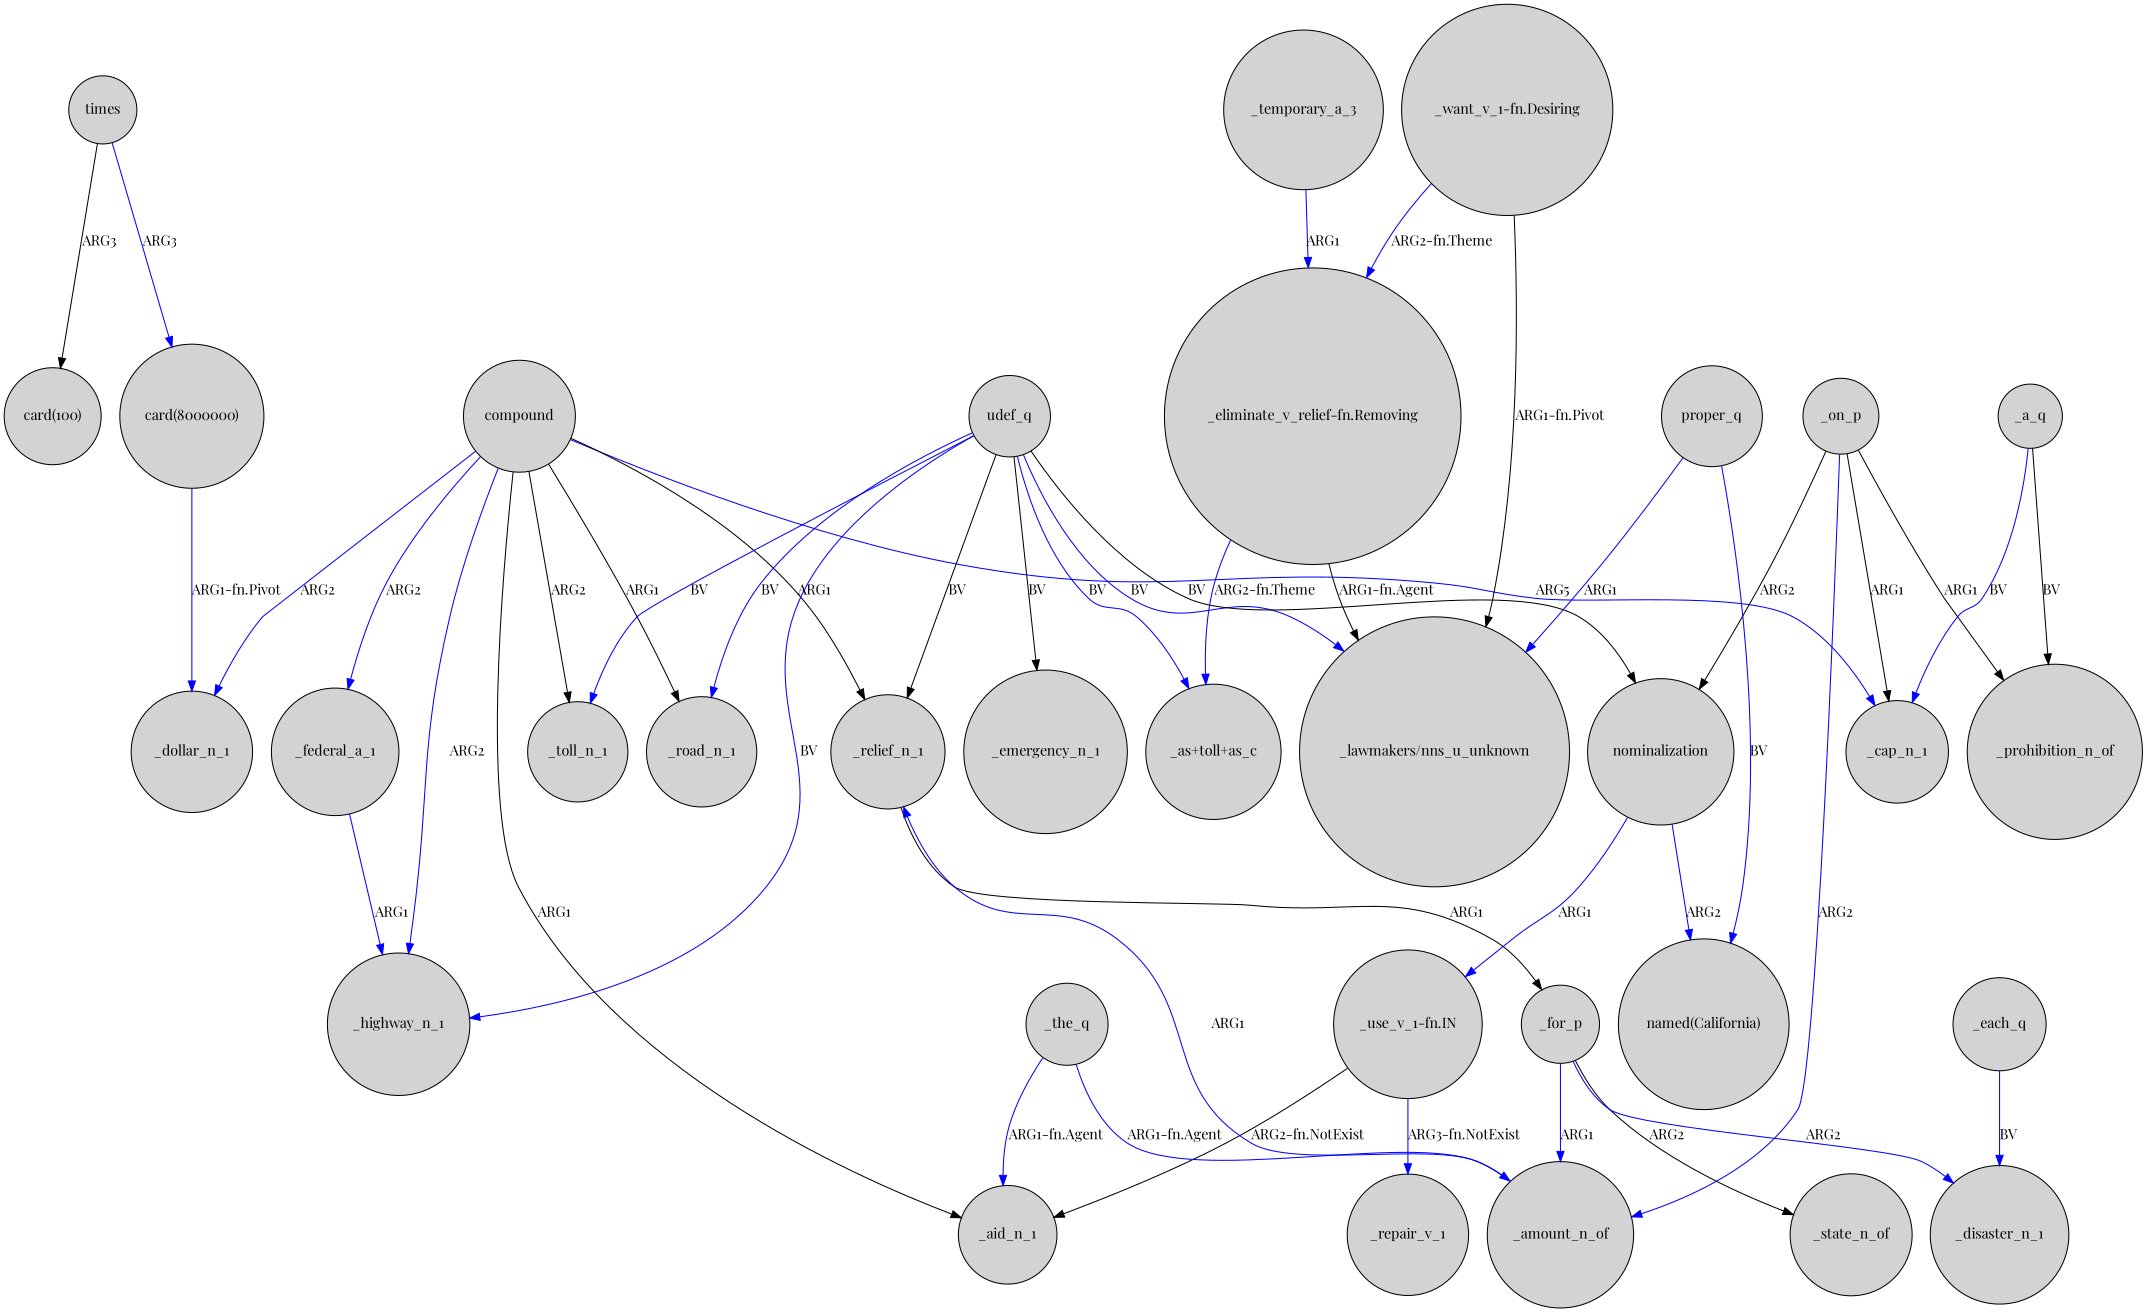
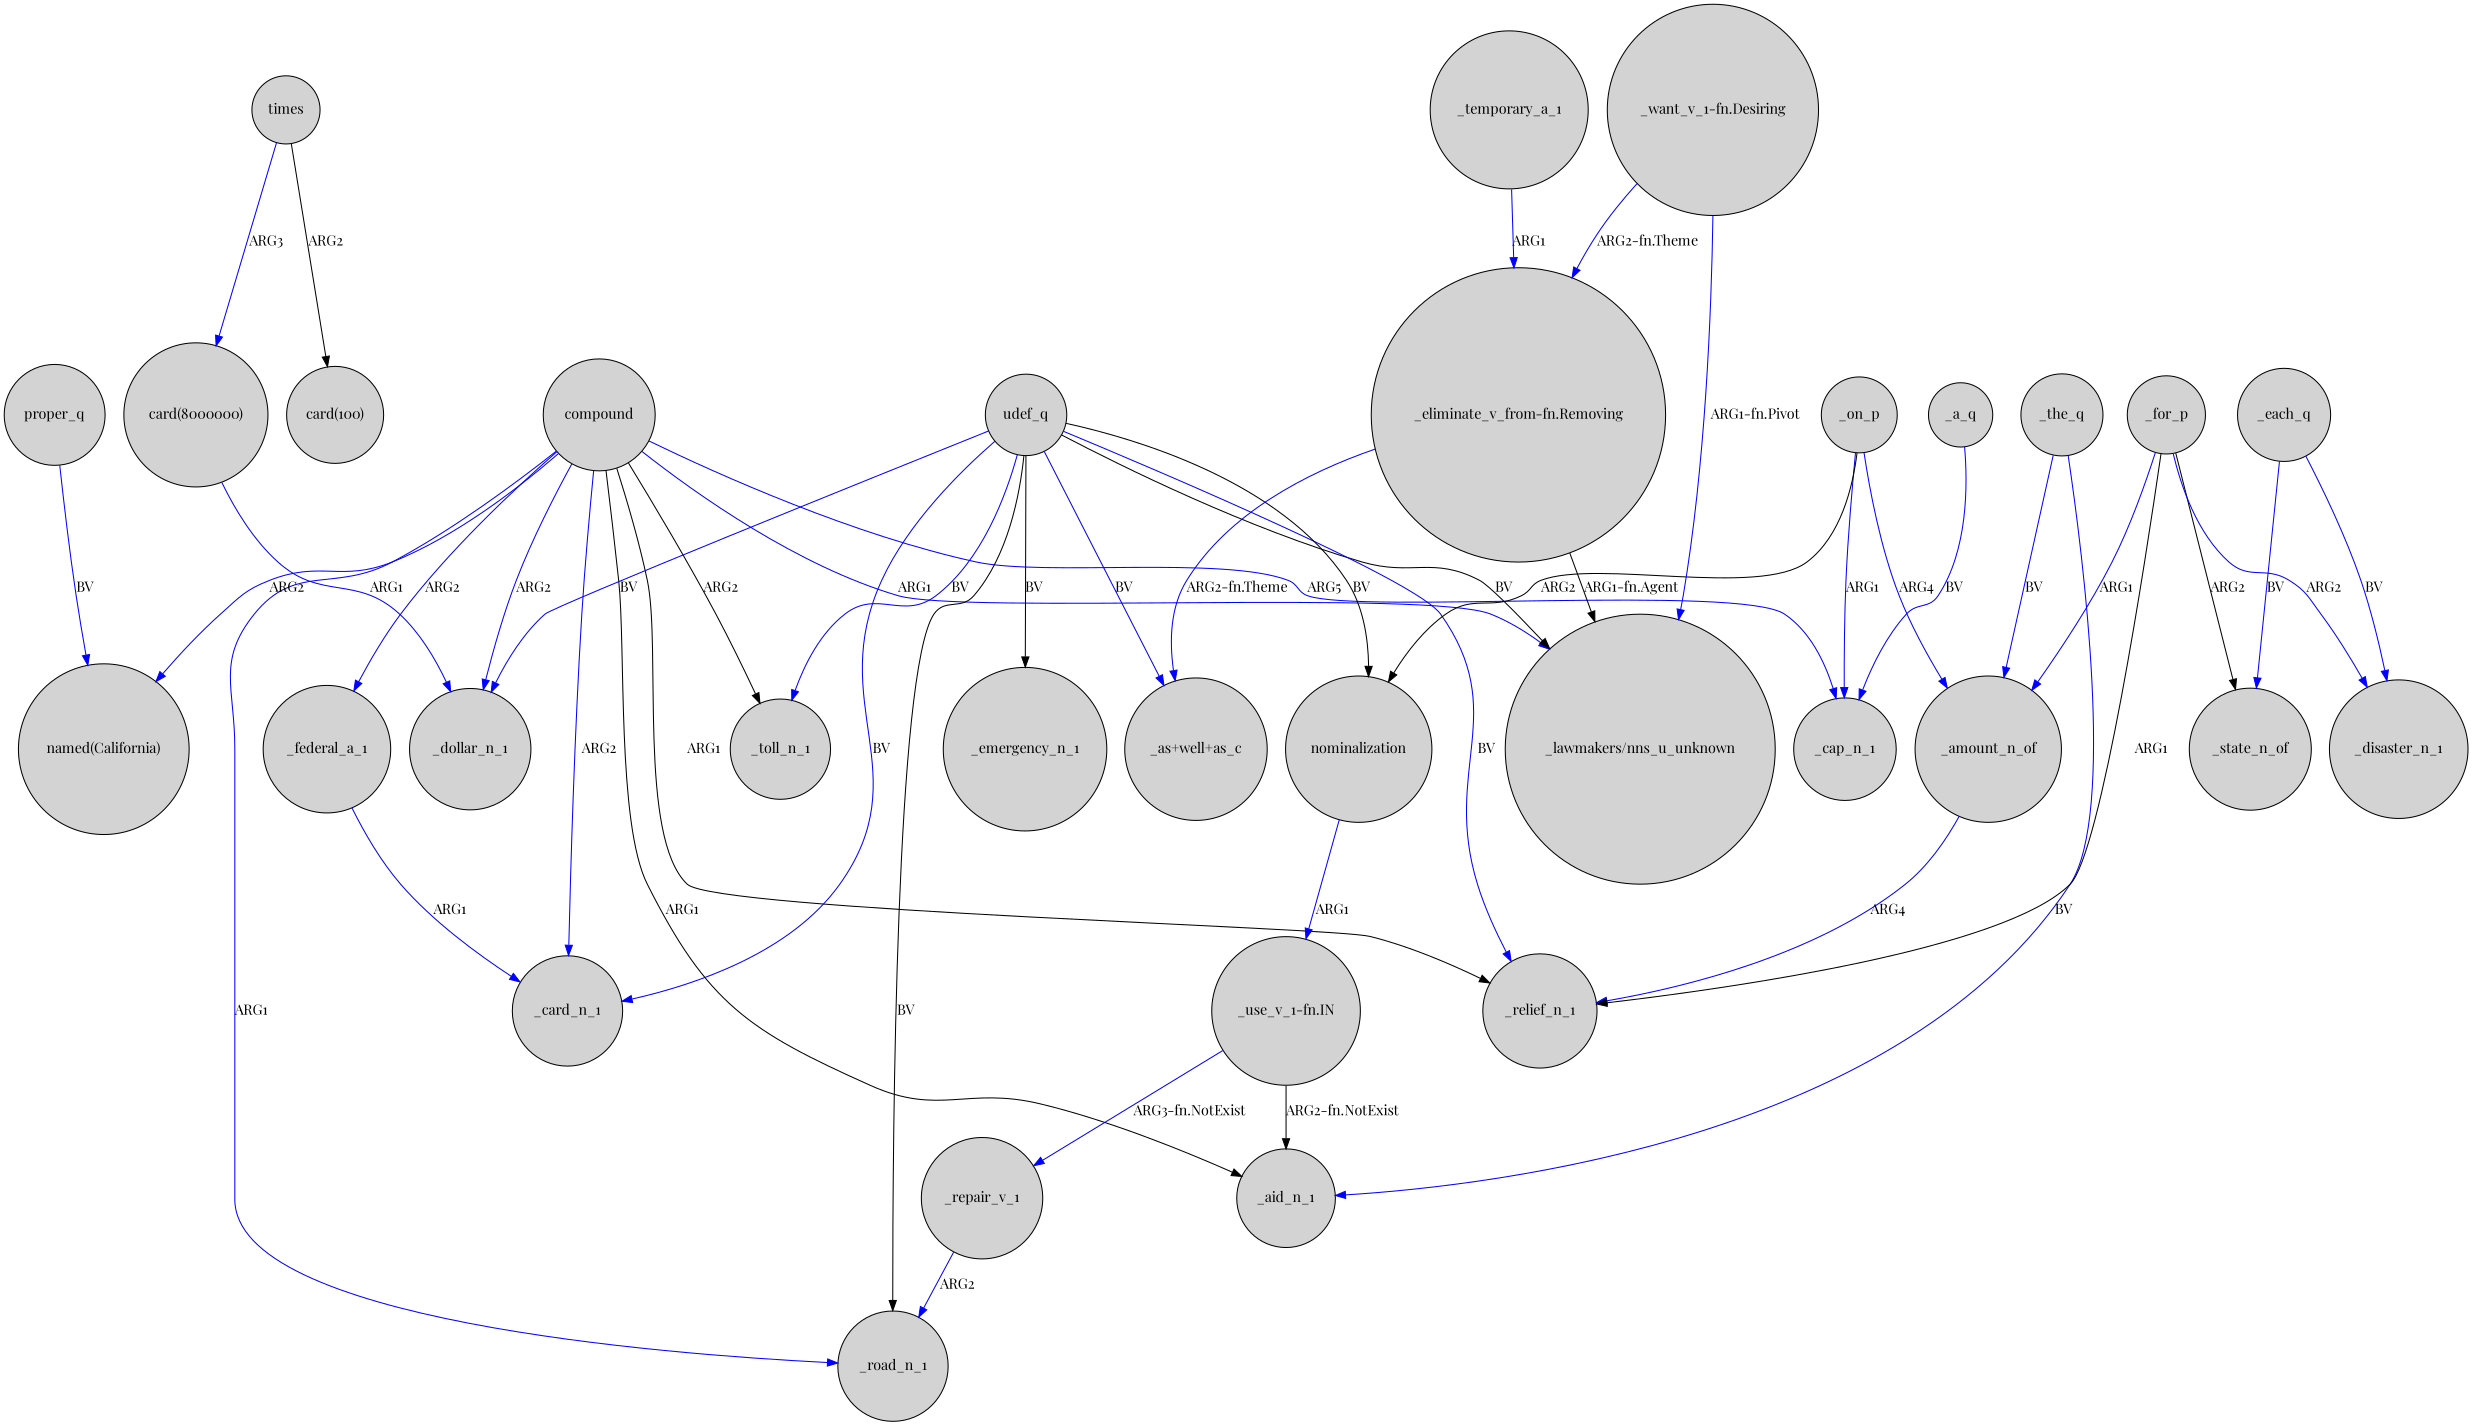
(1303, 110) -> (1509, 110)
(100, 242) -> (326, 242)
(1313, 416) -> (1518, 415)
(1514, 417) -> (1704, 413)
none -> (727, 537)
(805, 537) -> (902, 857)
(1611, 553) -> (1076, 603)
none -> (2269, 564)
(953, 571) -> (1414, 594)
(1867, 572) -> (1847, 570)
(615, 576) -> (235, 1049)
(237, 591) -> (387, 588)
(1147, 606) -> (1293, 539)
(1213, 752) -> (1196, 749)
(2055, 752) -> none
(1681, 877) -> (336, 571)
(1208, 904) -> (2034, 909)
(1836, 913) -> (1917, 588)
(399, 1024) -> (567, 1011)
(1228, 1024) -> (1888, 910)
(1056, 1136) -> (2064, 910)
(1175, 1136) -> (2034, 588)
none -> (939, 1280)
